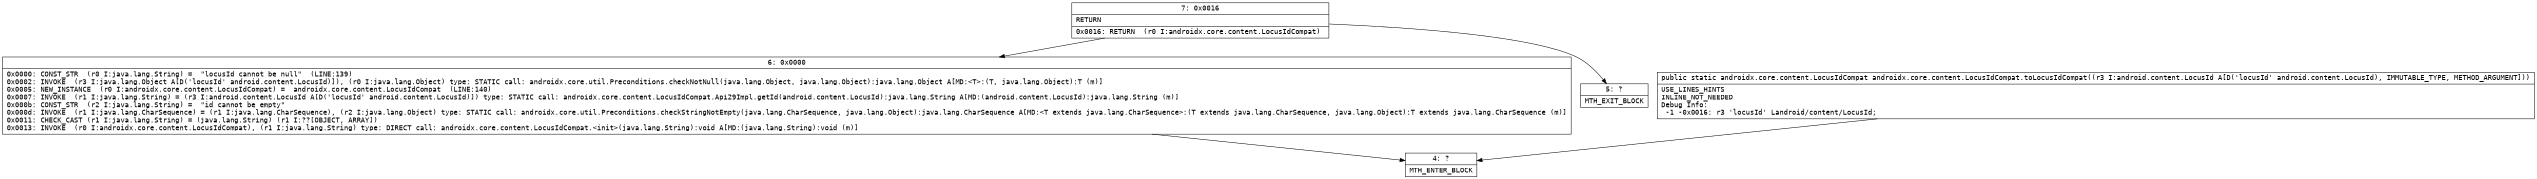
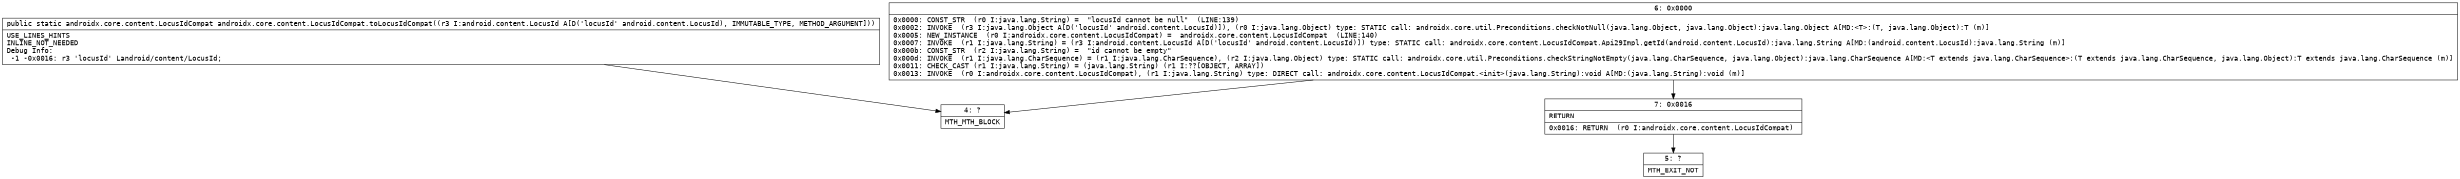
(1055, 47) -> (1673, 87)
(1614, 101) -> (1673, 170)
(1441, 170) -> (973, 122)
